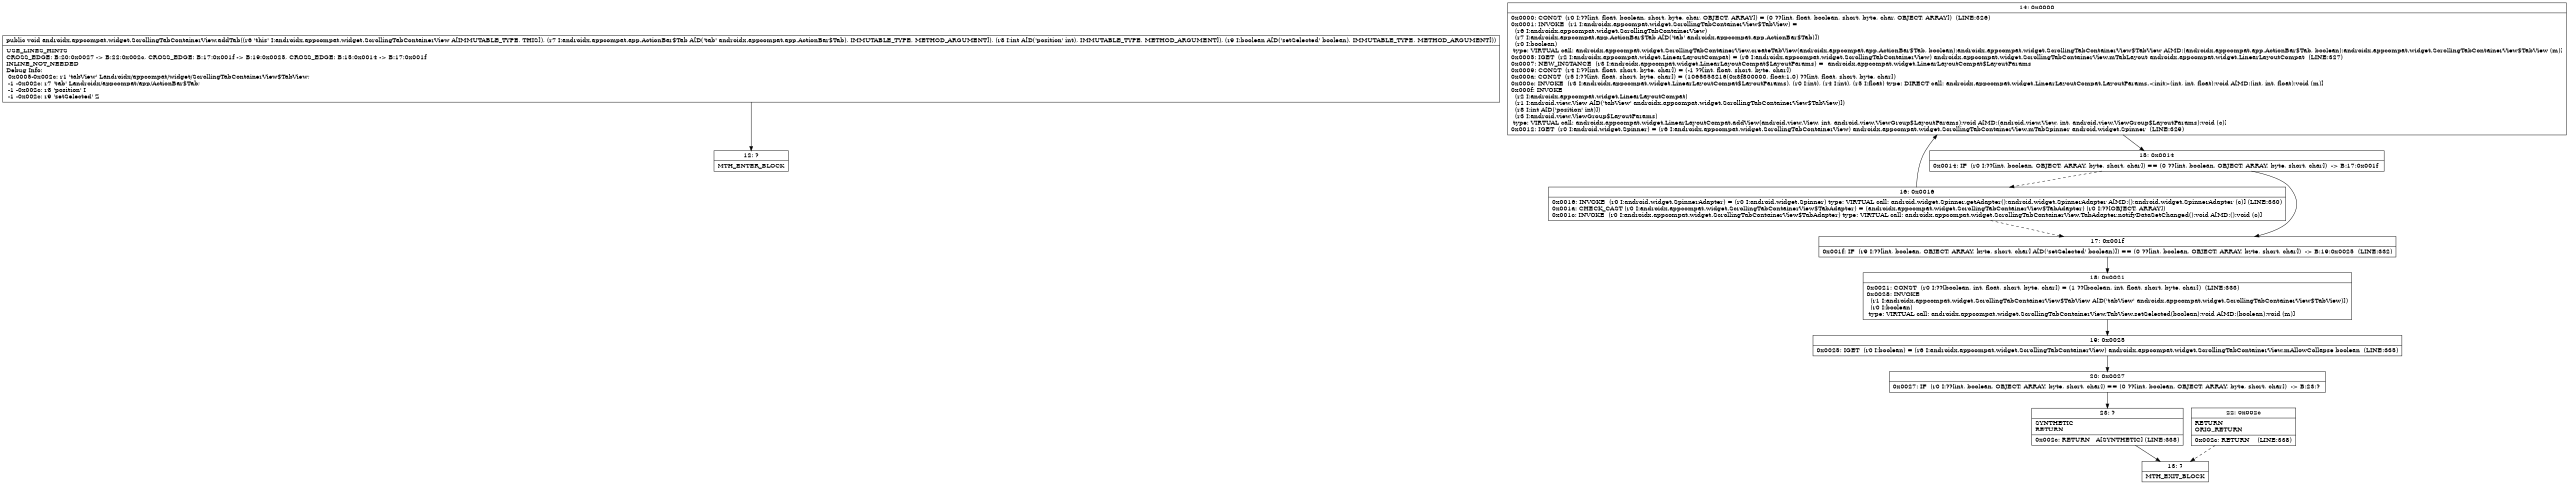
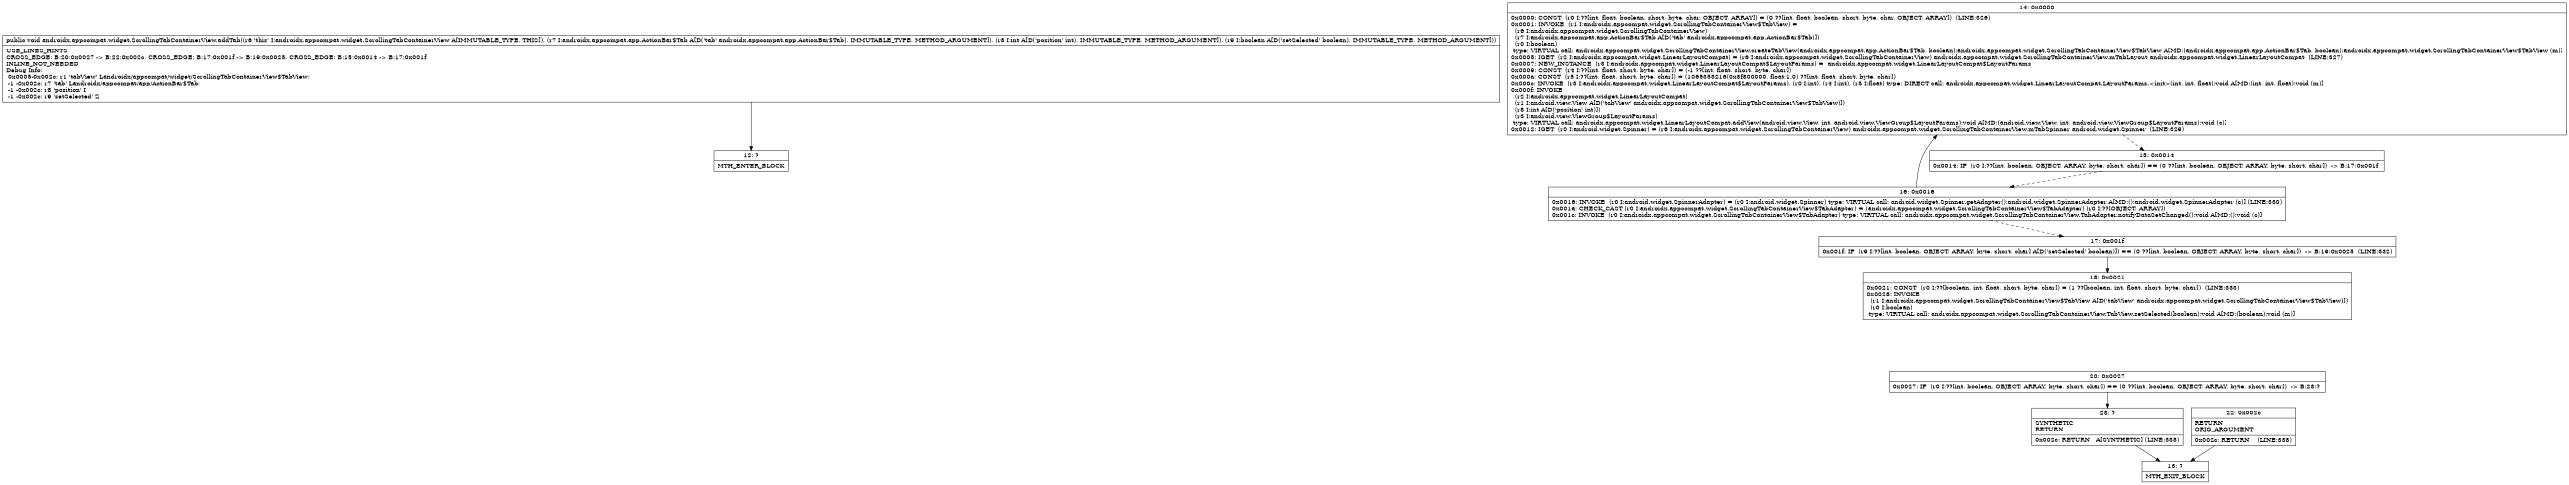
(2132, 141) -> (2132, 141)
(2296, 200) -> none
(2107, 346) -> none
(2219, 430) -> (2224, 430)
(2205, 452) -> (2205, 452)
